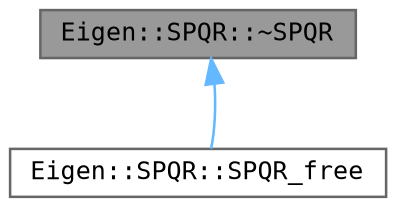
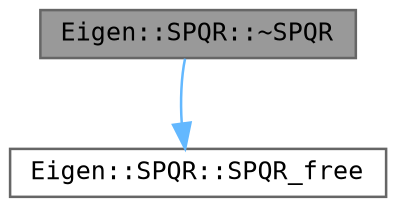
(215, 117) -> (181, 91)
